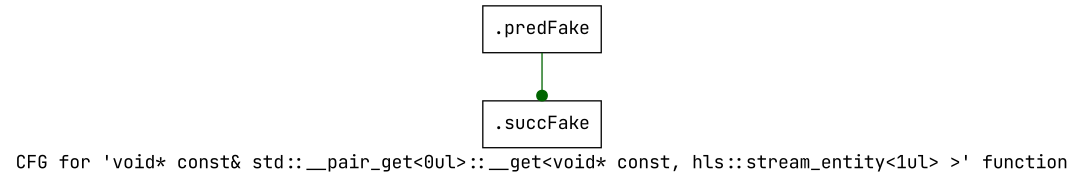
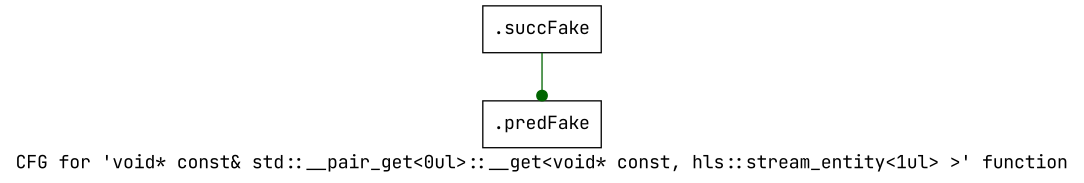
(542, 72) -> (542, 72)
